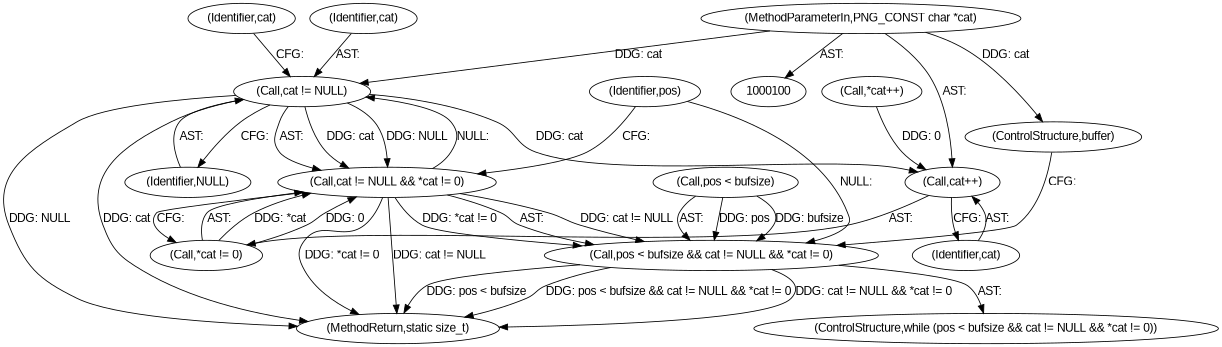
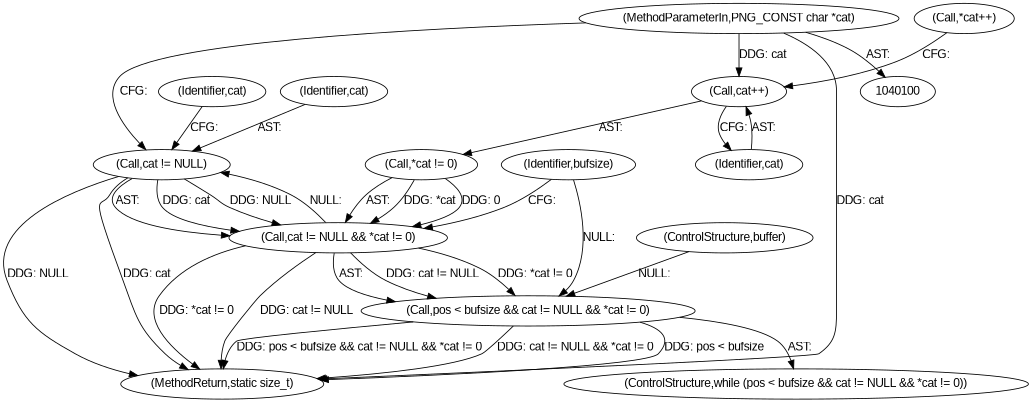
(639, 55) -> (135, 92)
(988, 65) -> (749, 359)
(645, 92) -> (568, 165)
(769, 92) -> (898, 92)
(956, 92) -> (763, 55)
(921, 137) -> (938, 55)
(632, 165) -> none
(188, 182) -> none
(726, 182) -> none
(1064, 182) -> (656, 274)
(210, 204) -> none
